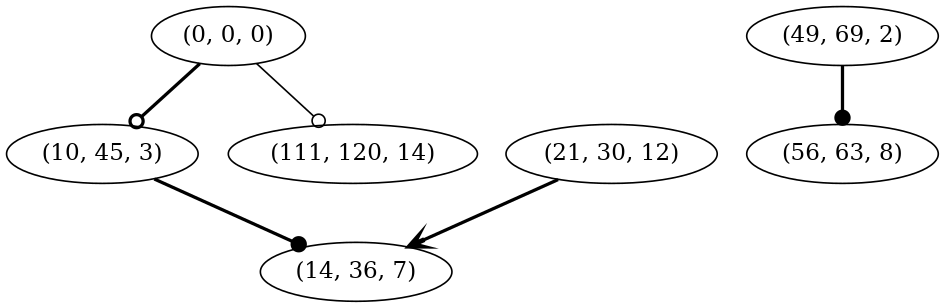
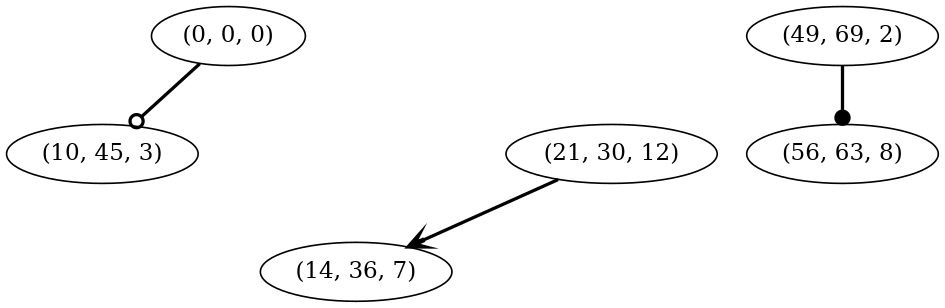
(353, 154) -> none
(223, 210) -> none
